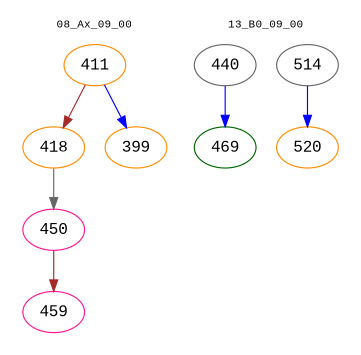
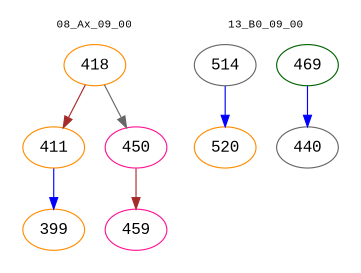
(77, 101) -> (77, 101)
(225, 101) -> (307, 101)
